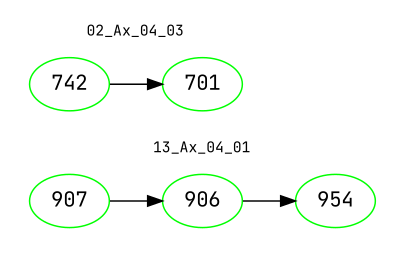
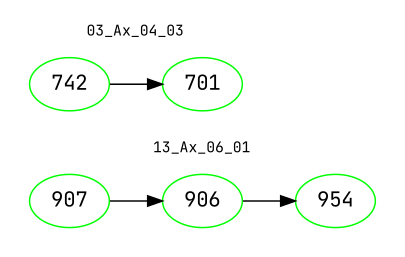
(136, 32) -> (136, 32)
(202, 149) -> (202, 149)
